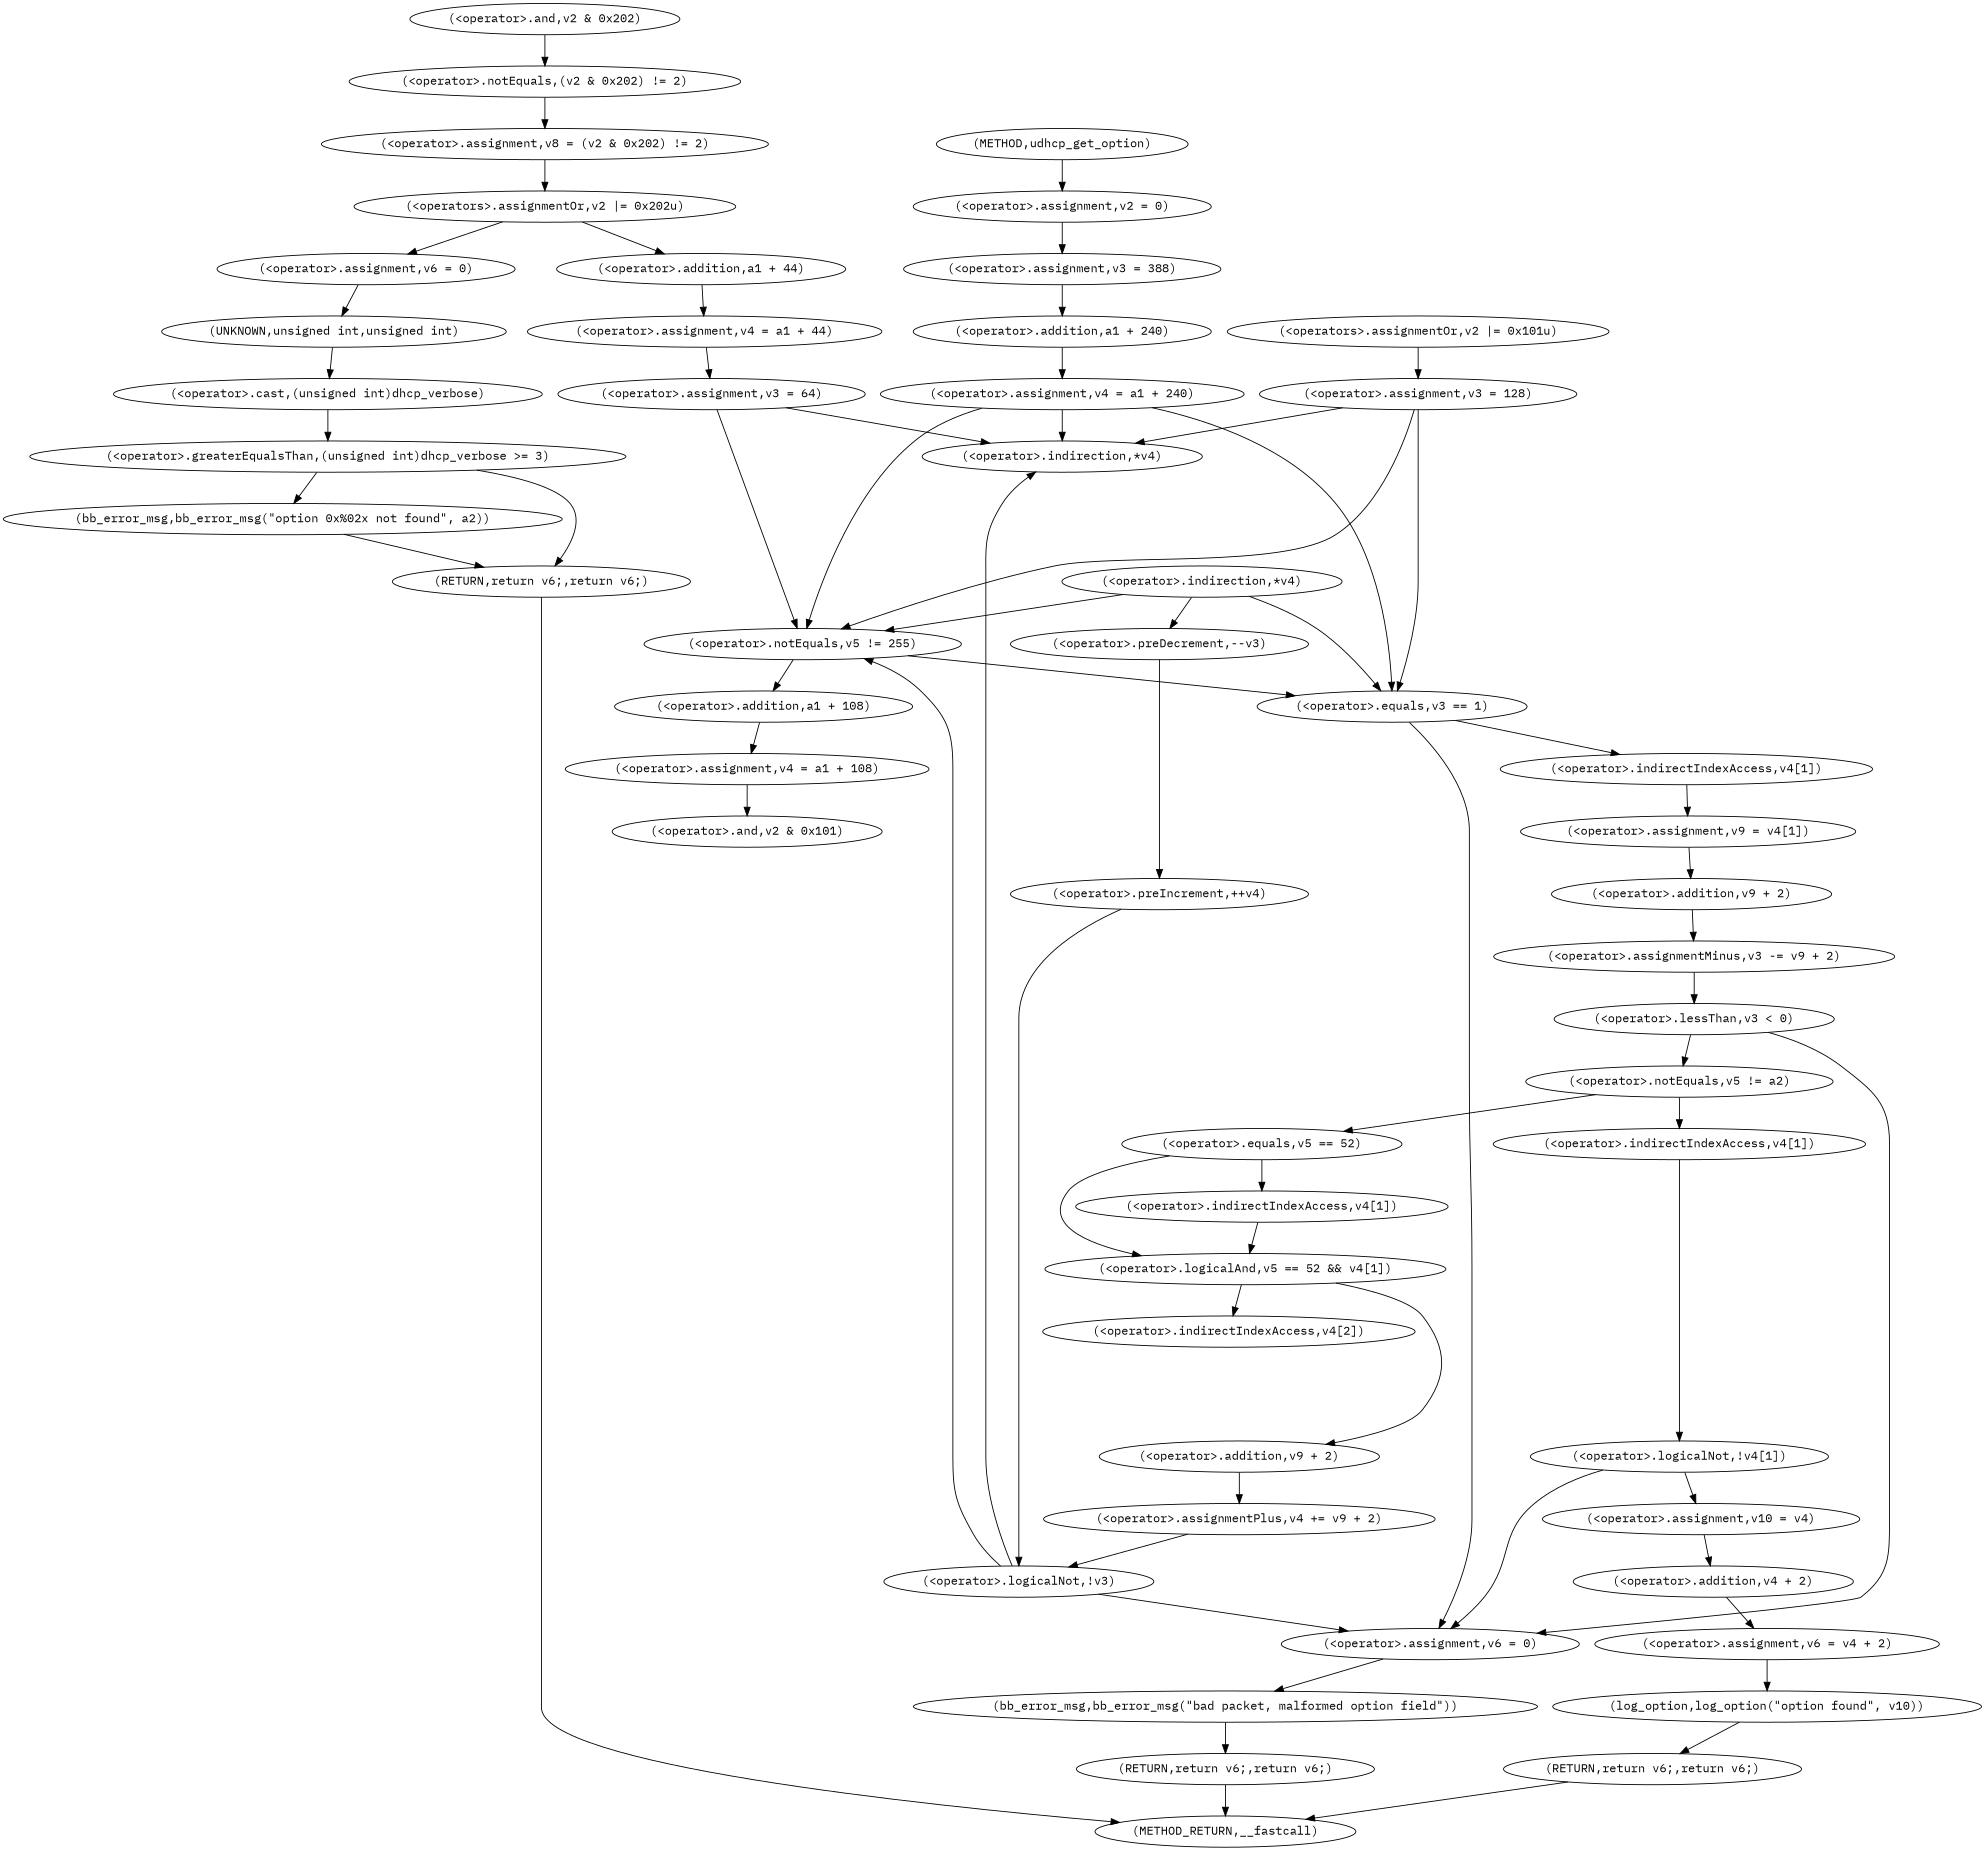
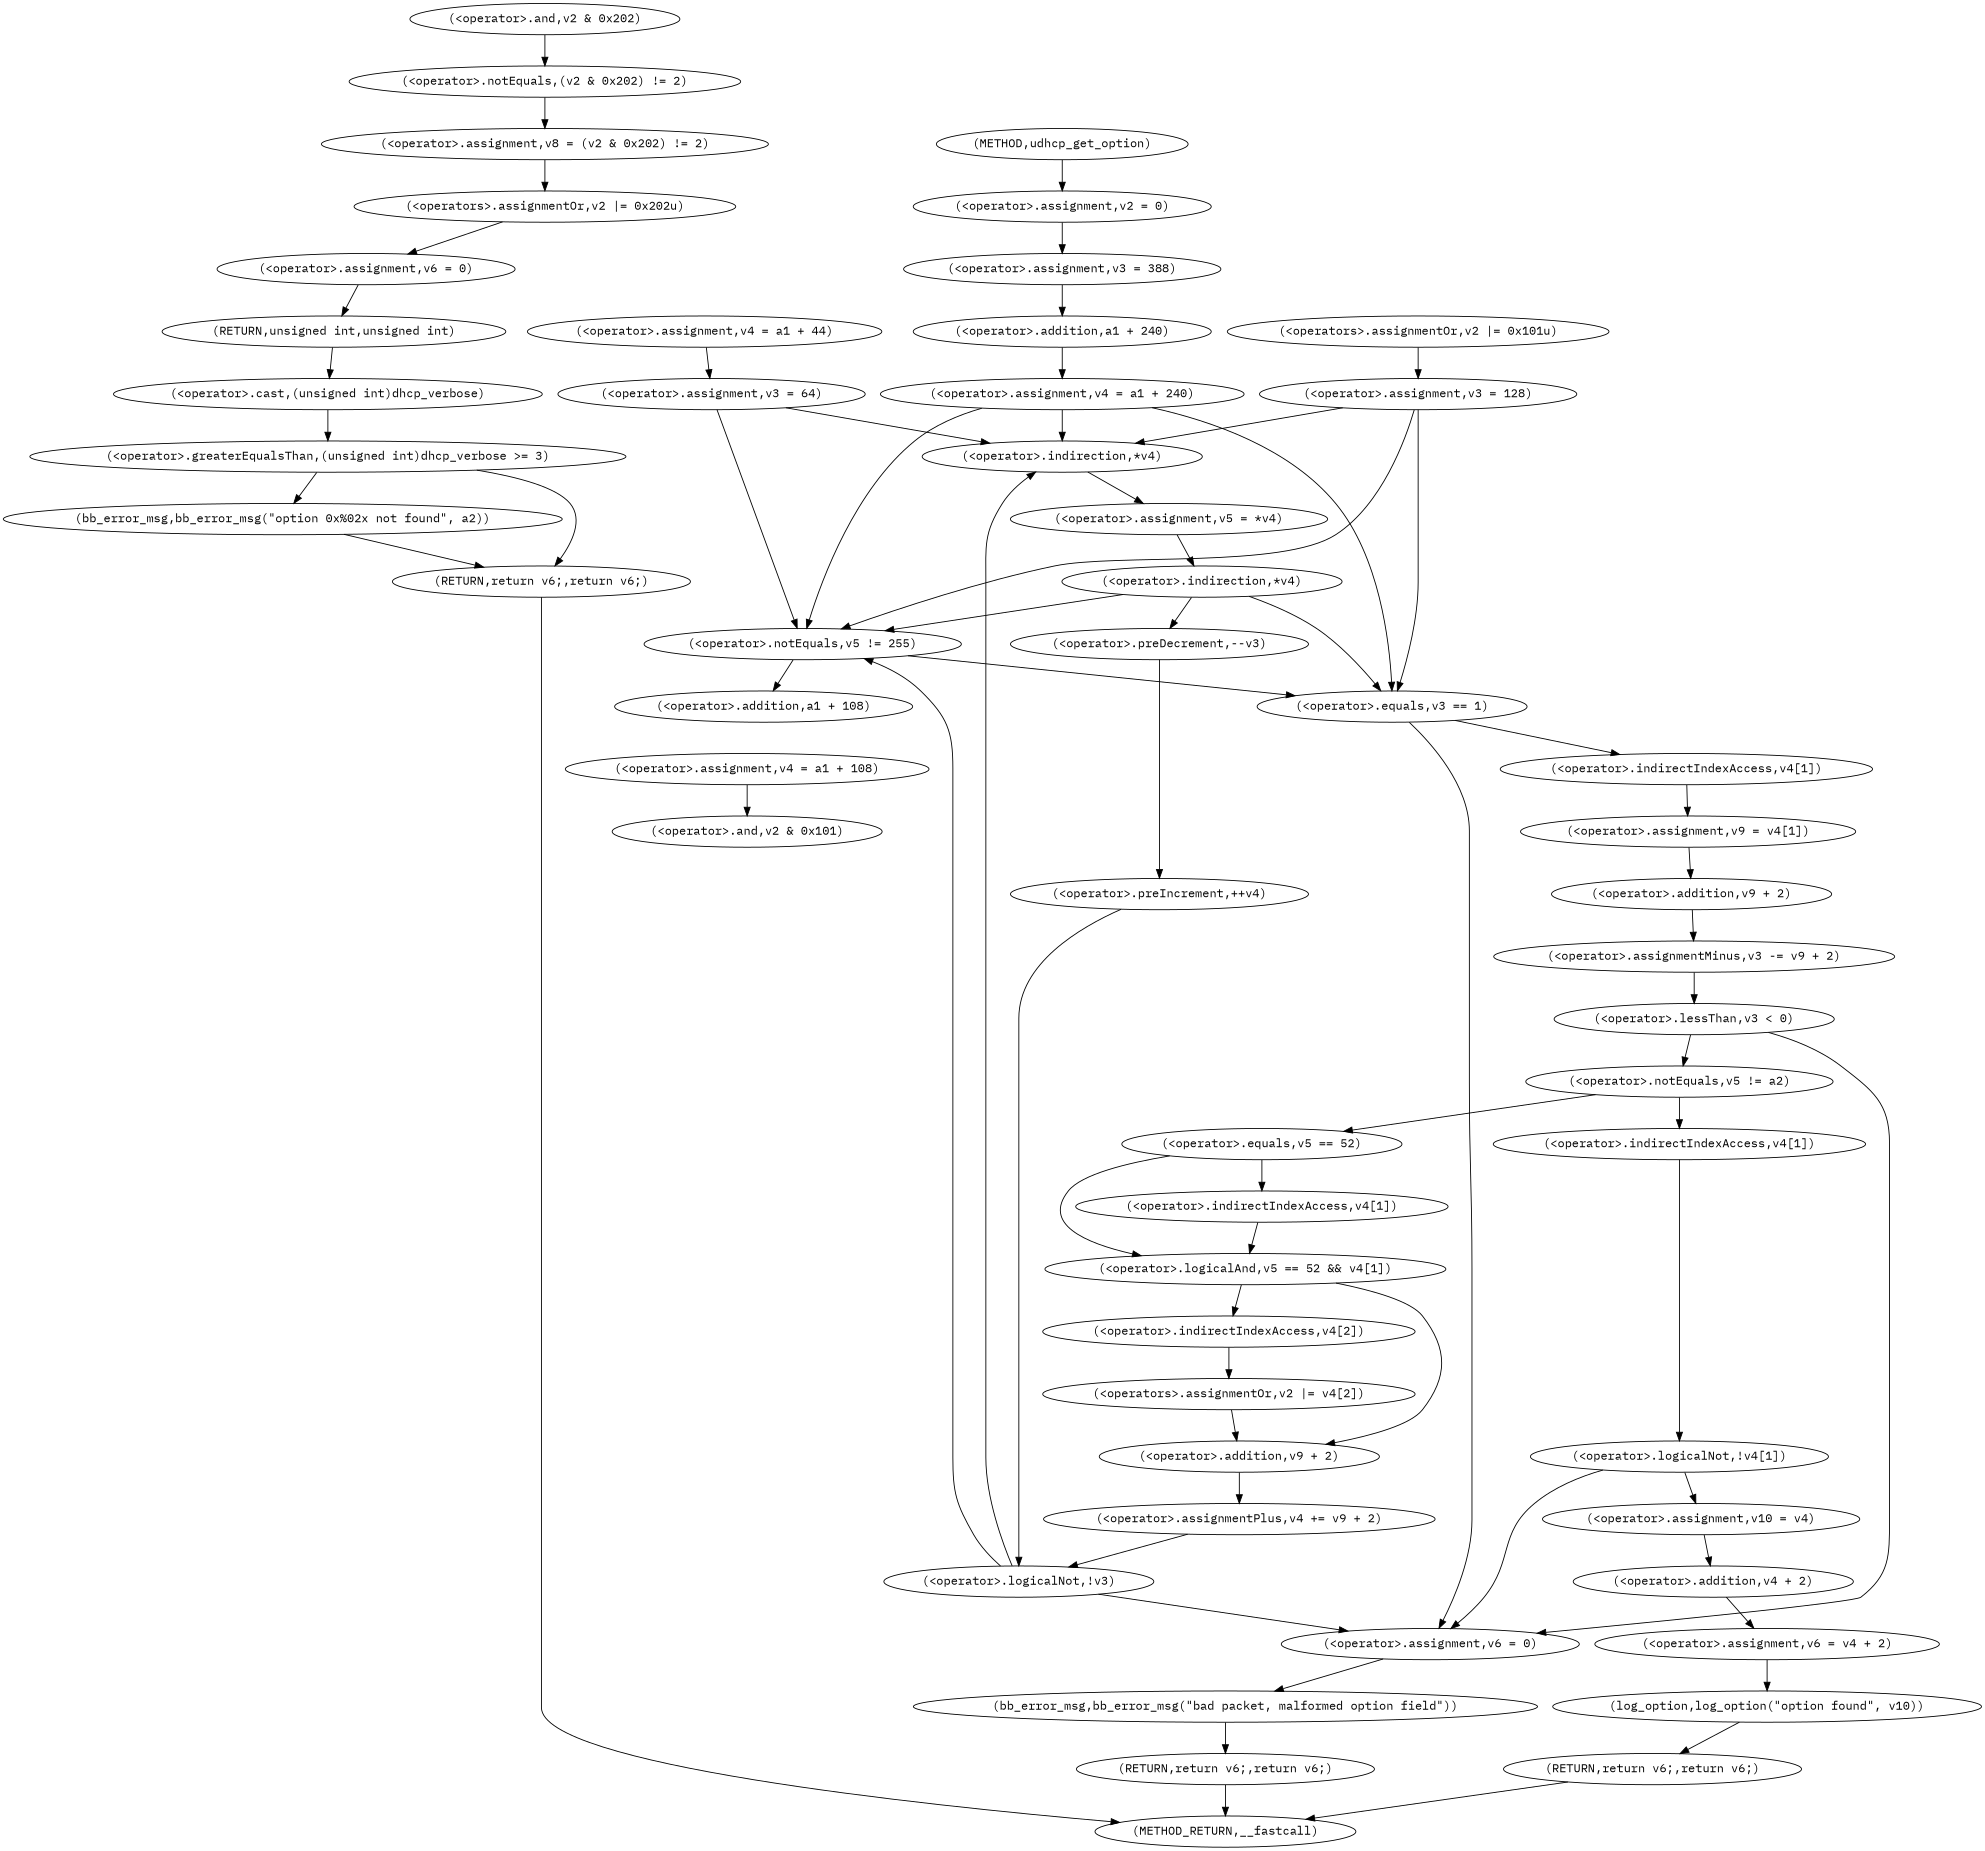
(701, 269) -> none
(334, 332) -> (334, 332)
none -> (1169, 519)
(757, 734) -> none
none -> (1229, 1394)
